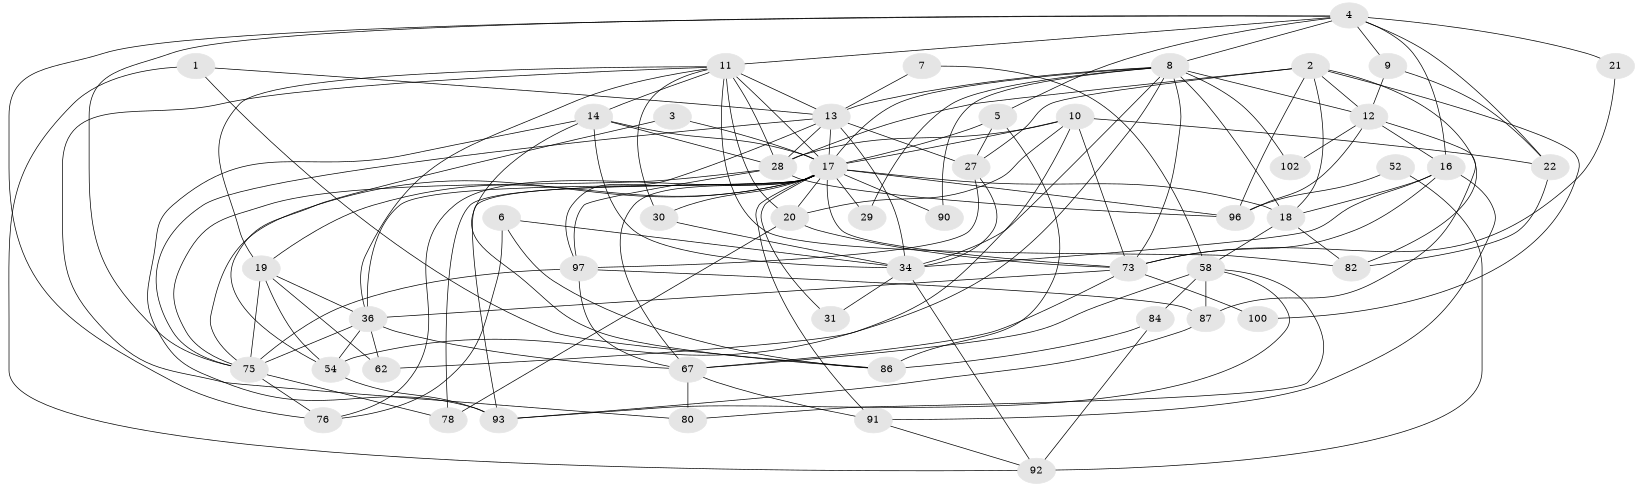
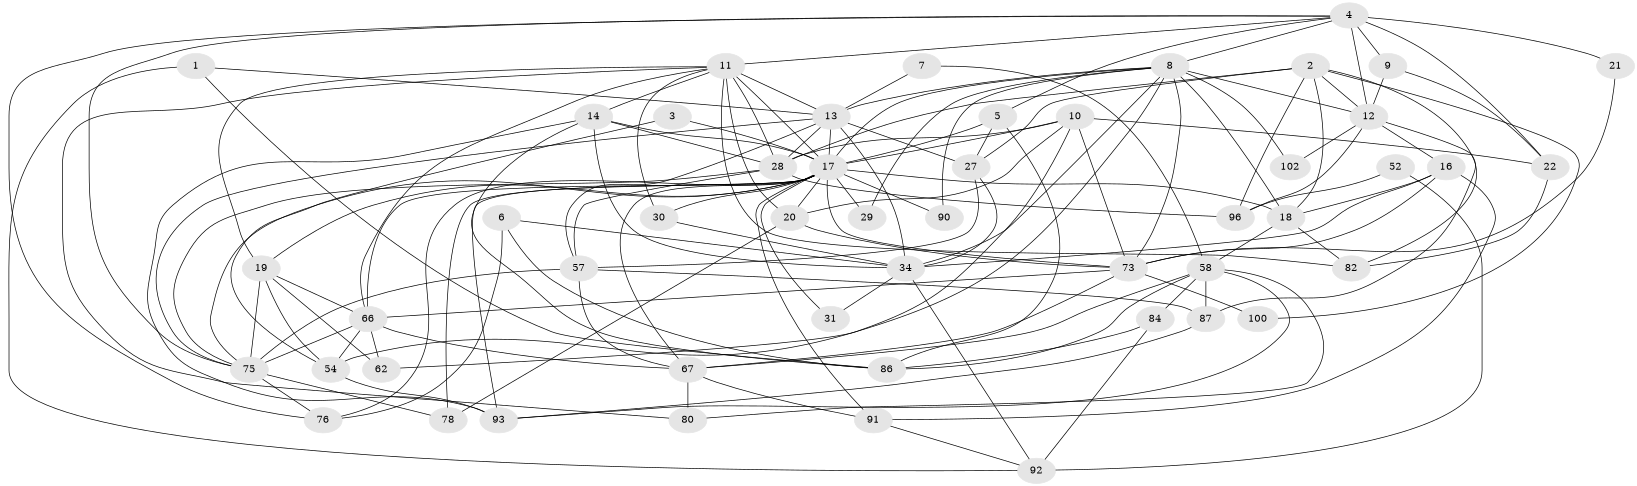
(1424, 71) -> (1359, 66)
(1023, 191) -> none
(579, 268) -> (579, 268)
(368, 319) -> (368, 319)
none -> (1093, 335)
